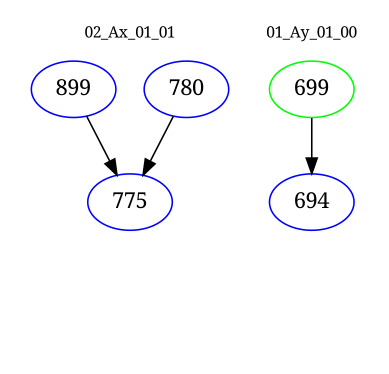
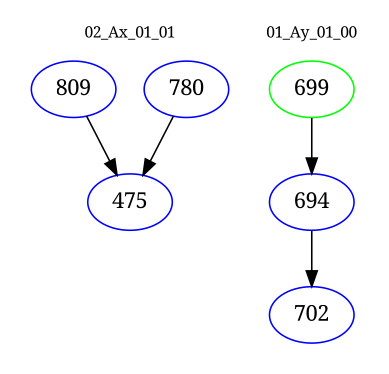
(74, 89) -> (74, 89)
(130, 202) -> (130, 202)
none -> (312, 315)
